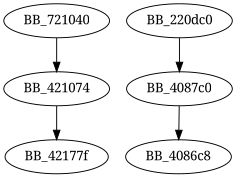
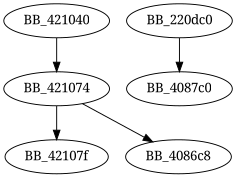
(57, 21) -> (57, 21)
(179, 118) -> (113, 121)
(57, 157) -> (57, 157)
